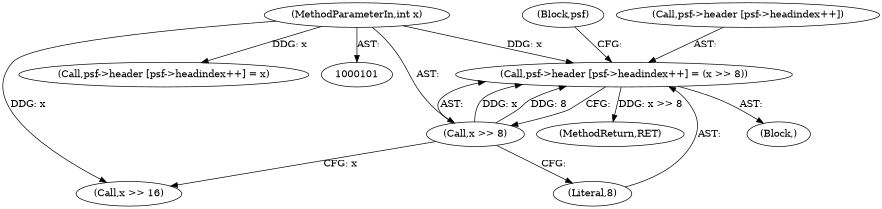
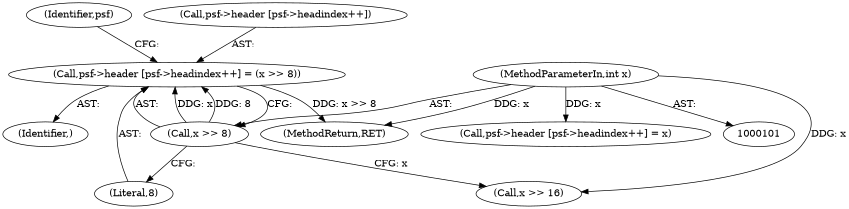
(563, 15) -> (79, 15)
(485, 44) -> (464, 108)
(779, 134) -> (45, 134)
